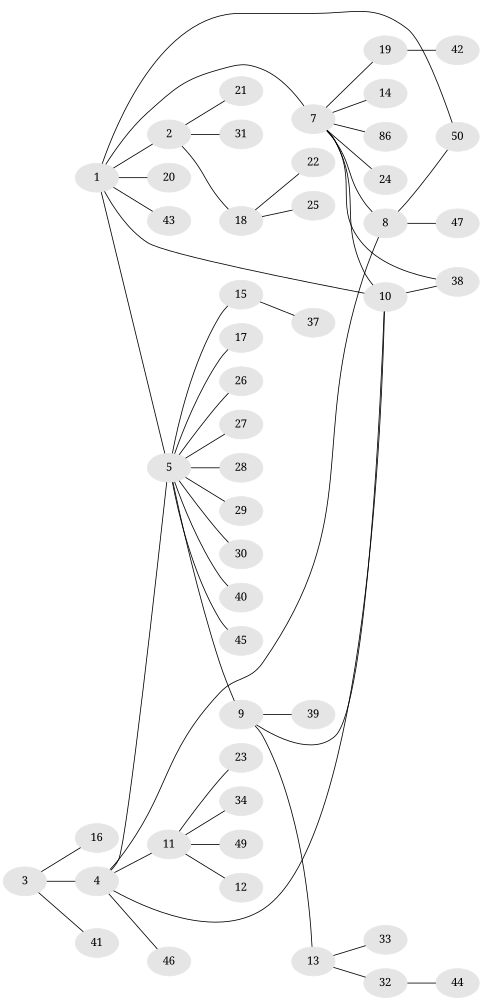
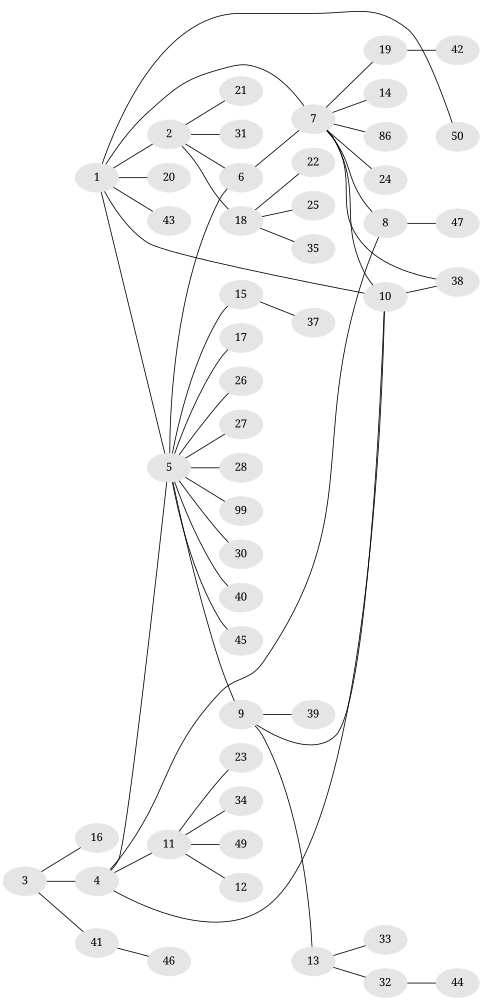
none -> (241, 178)
(424, 181) -> none
none -> (313, 249)
(241, 511) -> (241, 511)
(133, 921) -> (133, 952)
